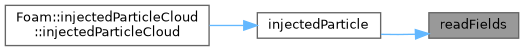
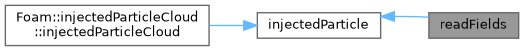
(398, 35) -> (412, 17)
